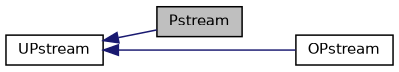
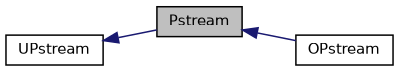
(207, 50) -> (277, 37)
